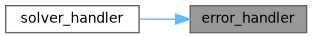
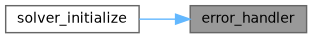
(72, 19) -> (72, 19)
